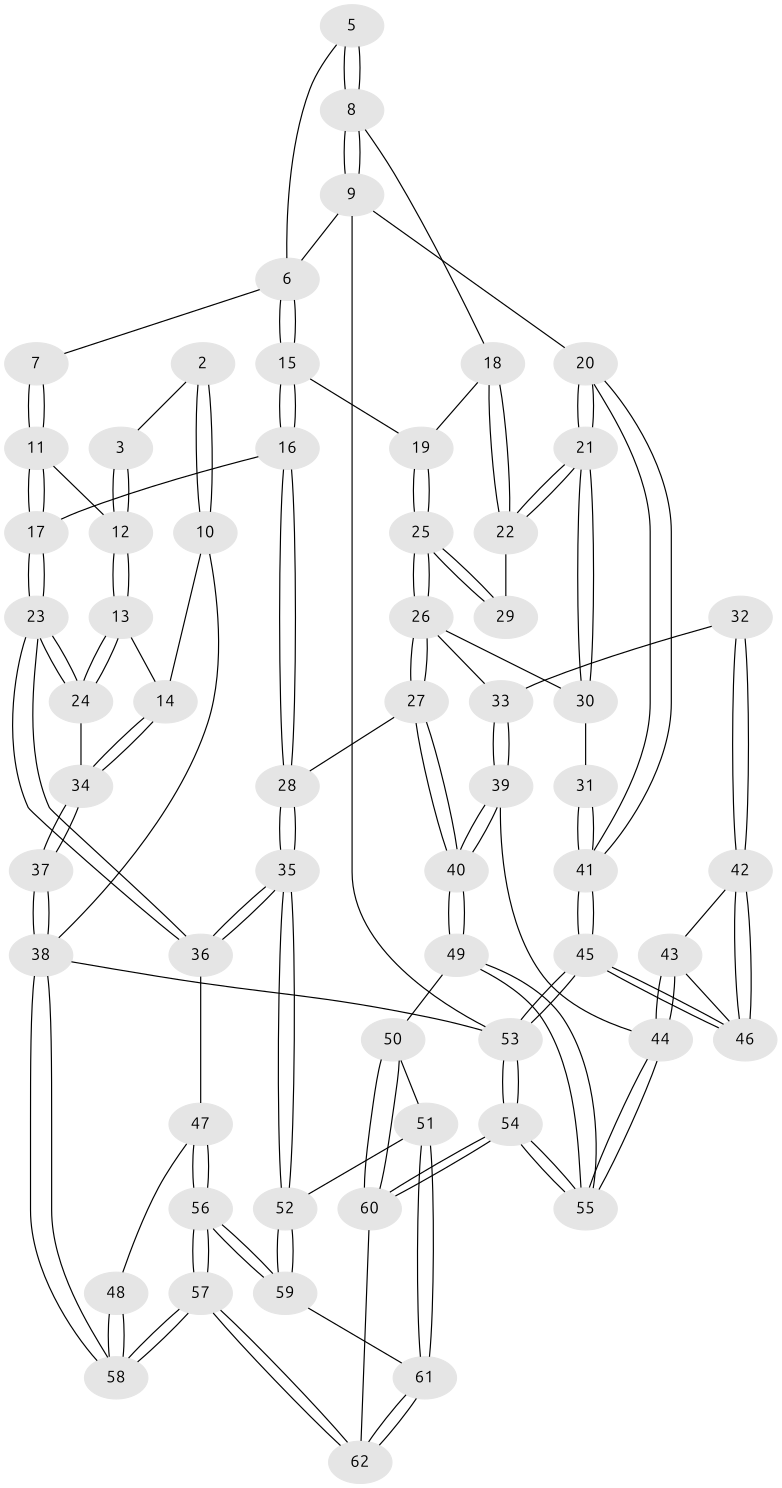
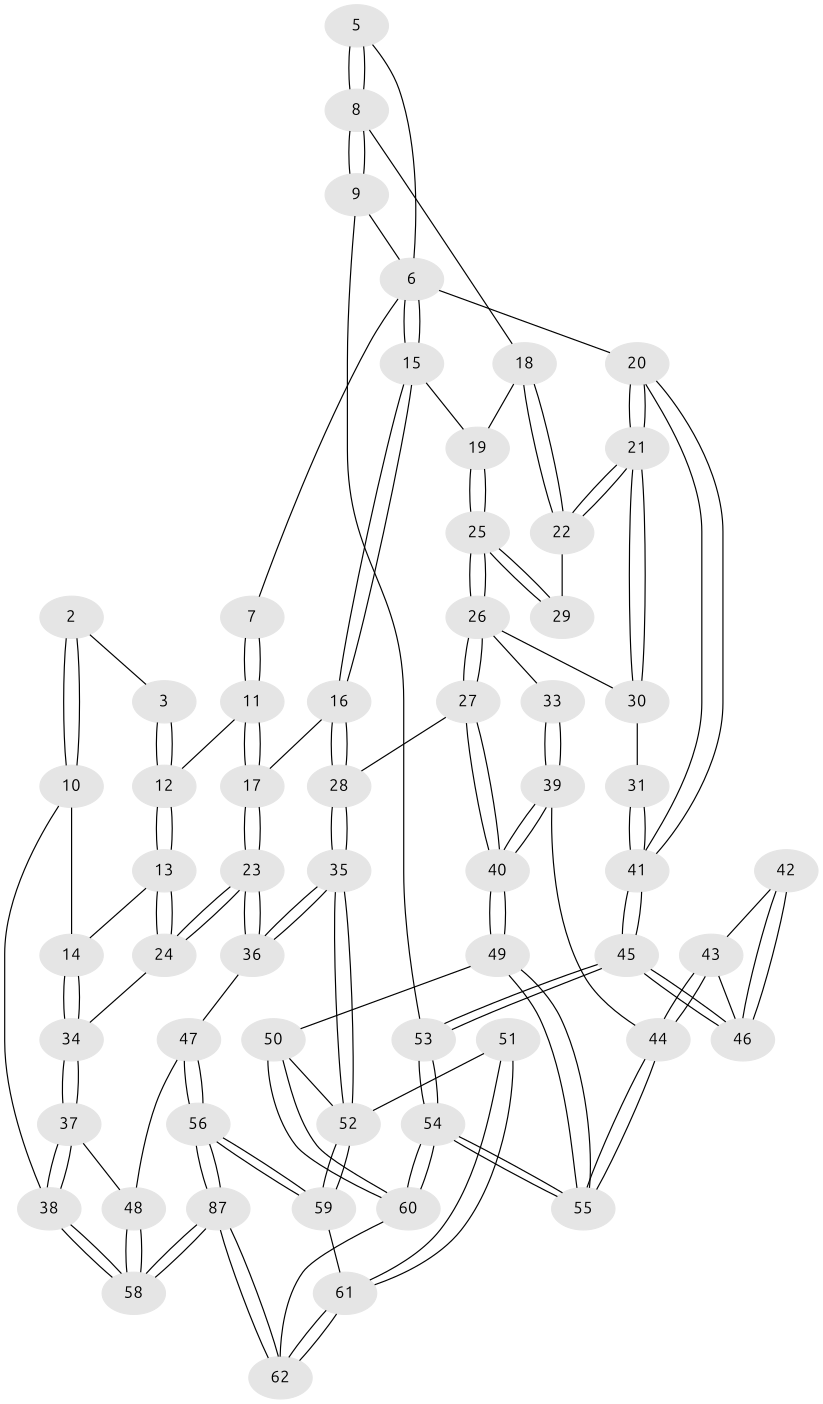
(469, 279) -> (525, 322)
(741, 617) -> none
(267, 992) -> none
(410, 1082) -> (311, 1082)
none -> (102, 1167)
(201, 1293) -> (218, 1209)
